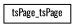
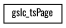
(37, 14) -> (33, 14)
